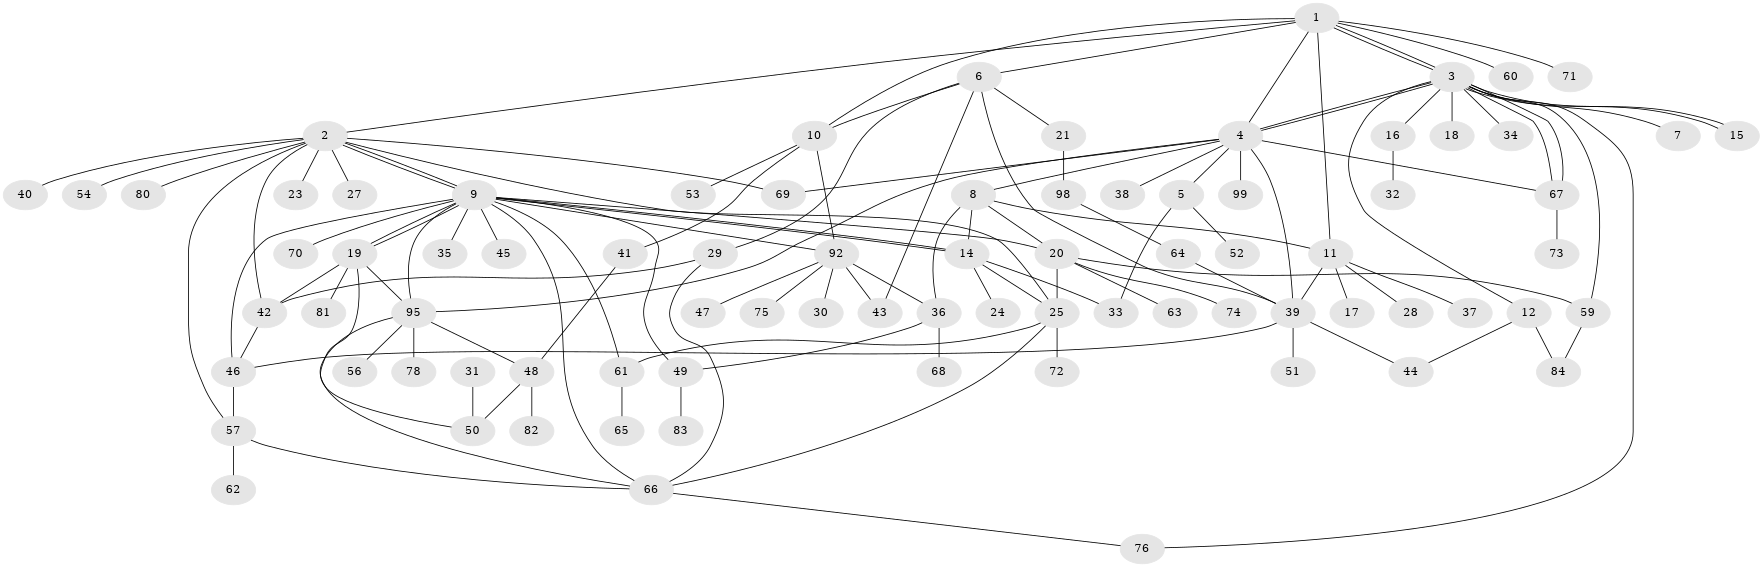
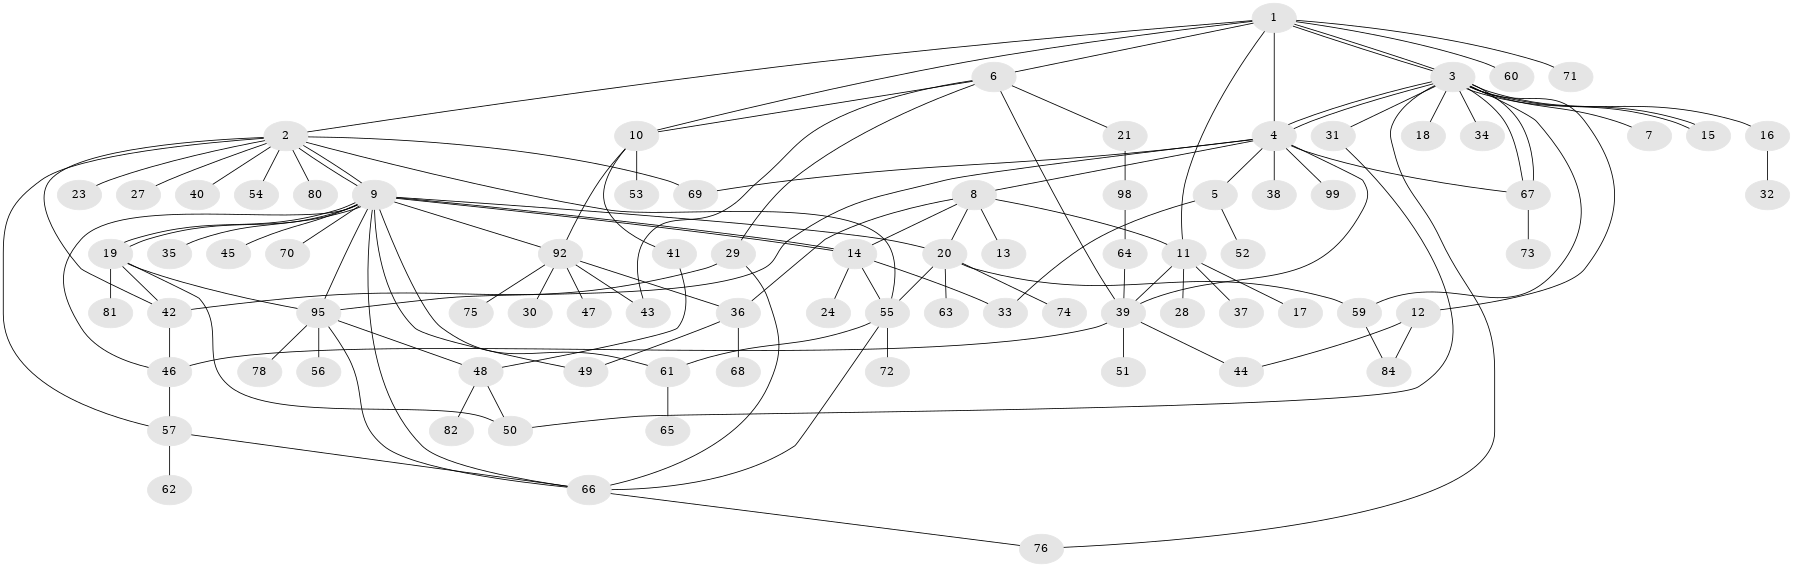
none -> (1393, 107)
none -> (1004, 254)
(1057, 313) -> (887, 313)
(681, 431) -> none
